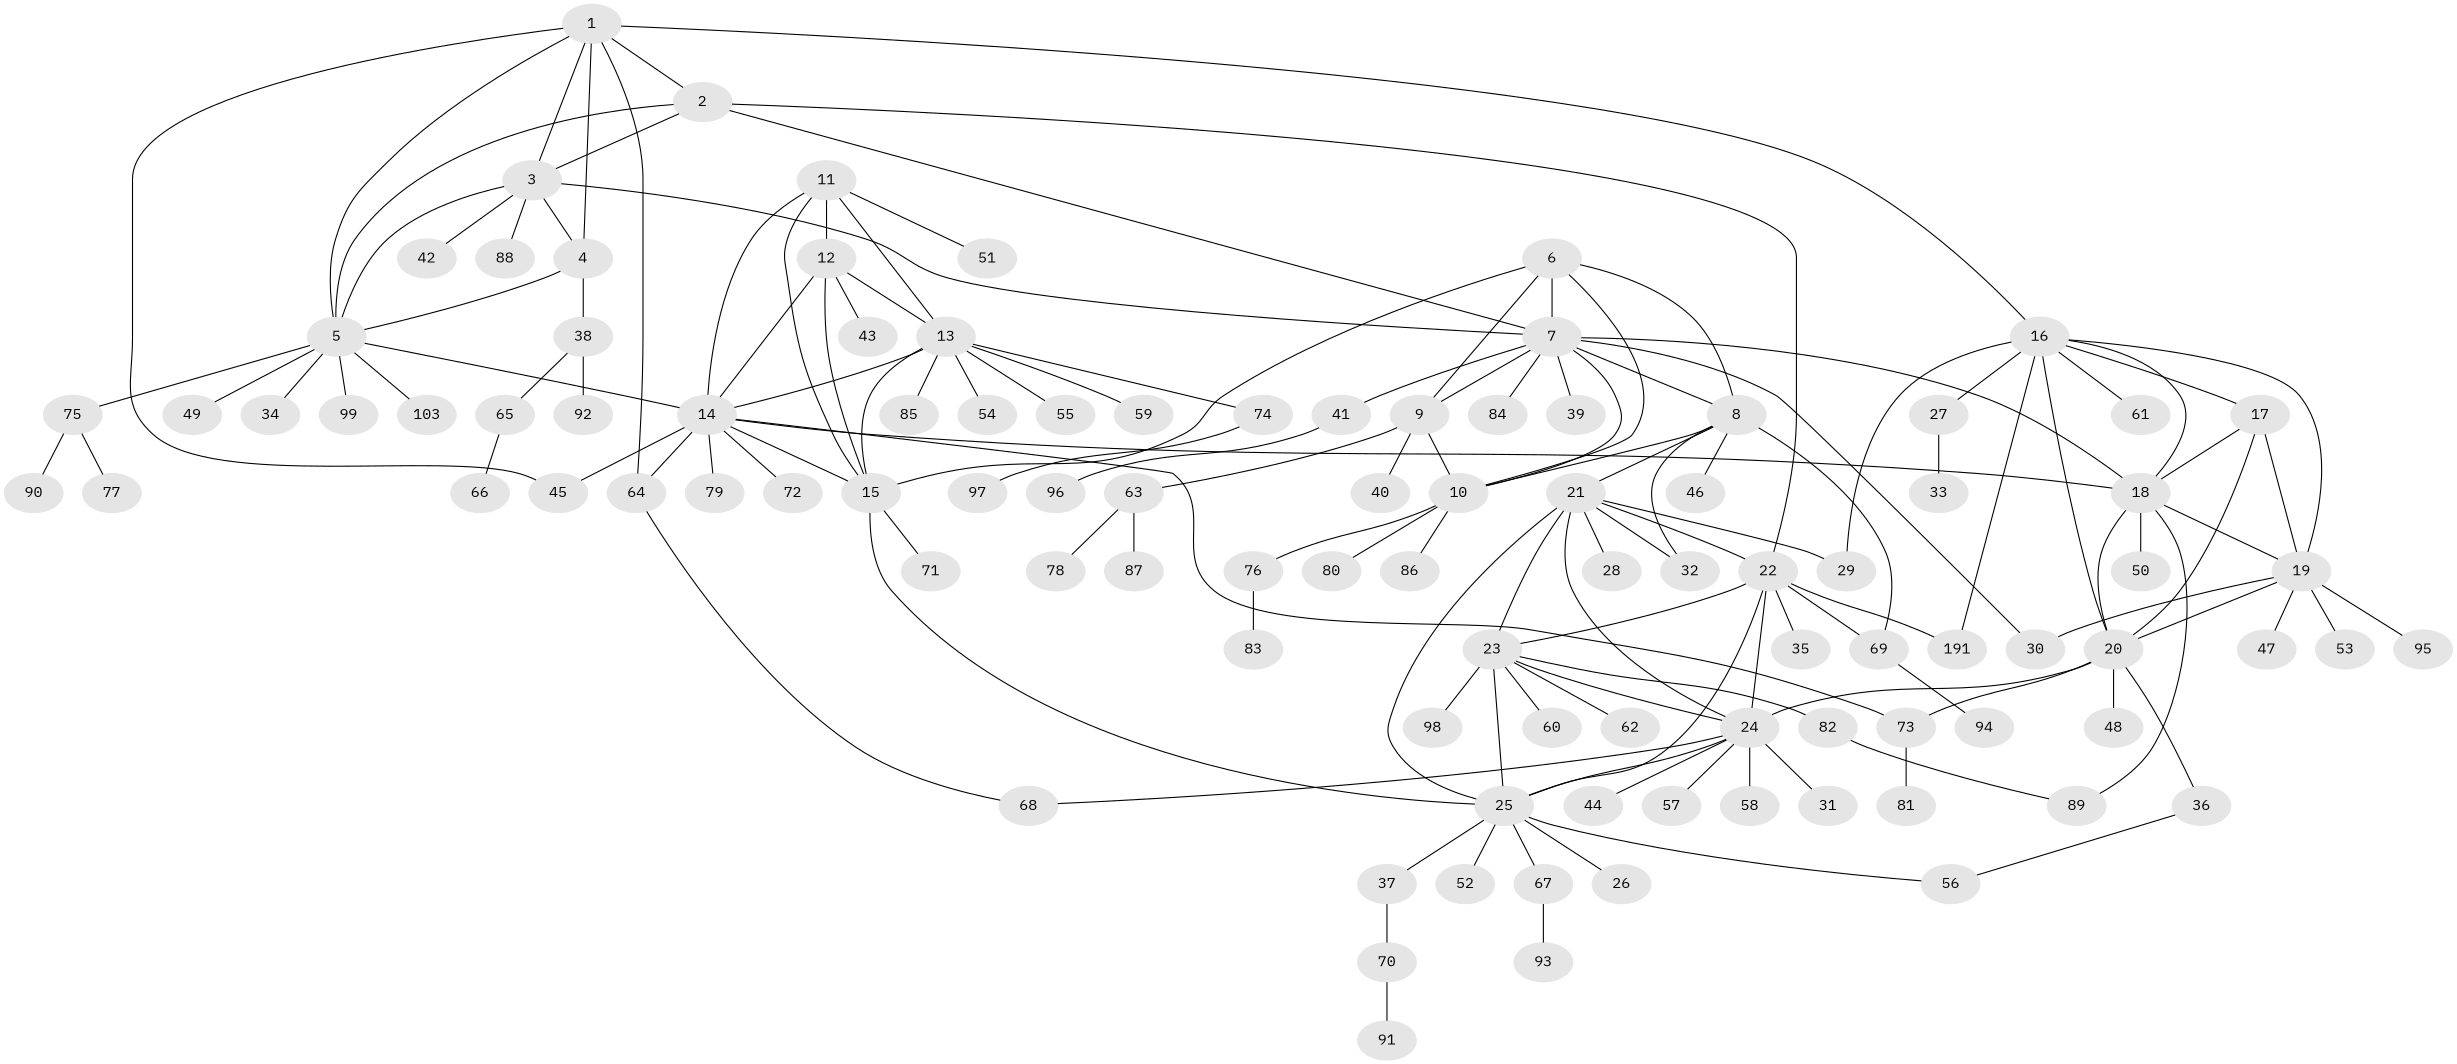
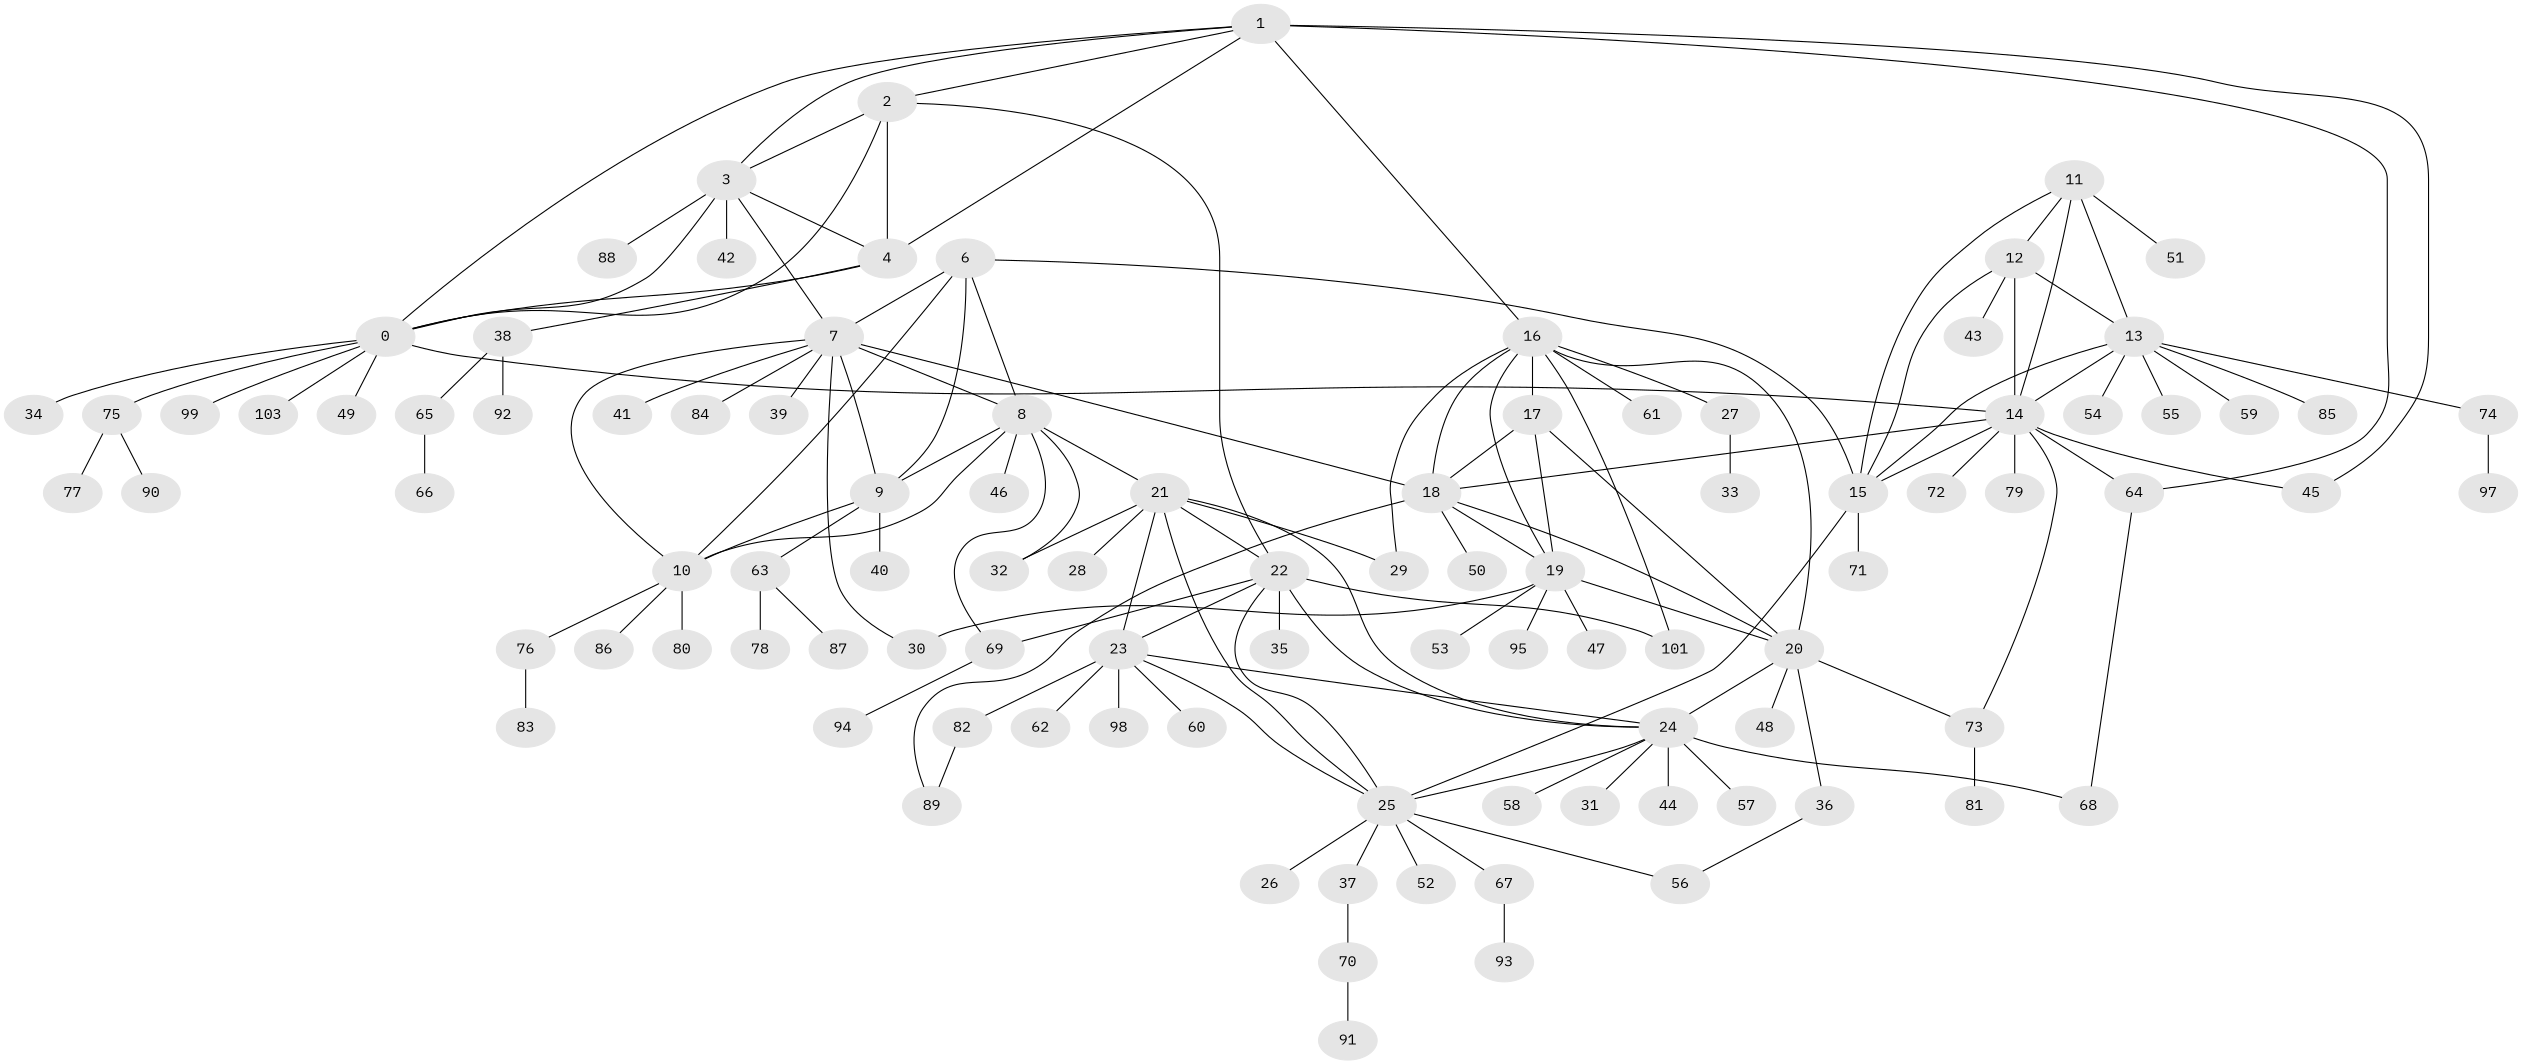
(1127, 219) -> (887, 180)
(337, 337) -> (386, 337)
none -> (951, 454)
(1056, 493) -> none
(1957, 649) -> (1675, 649)
